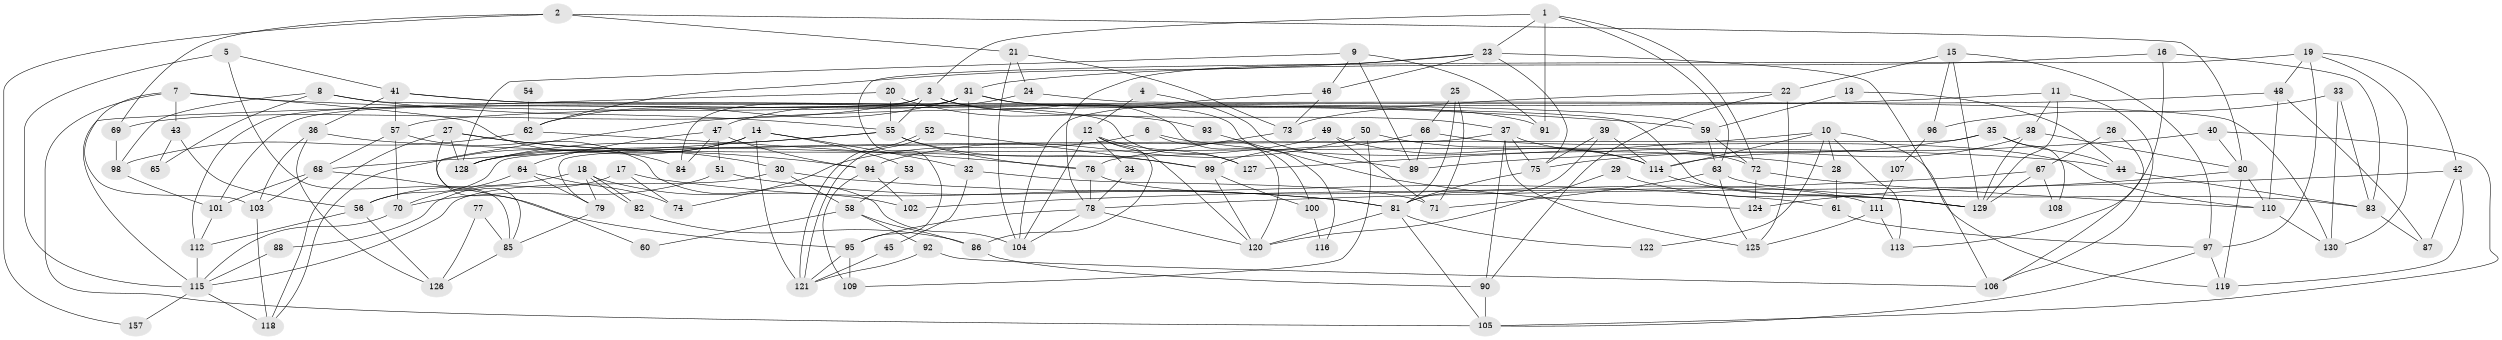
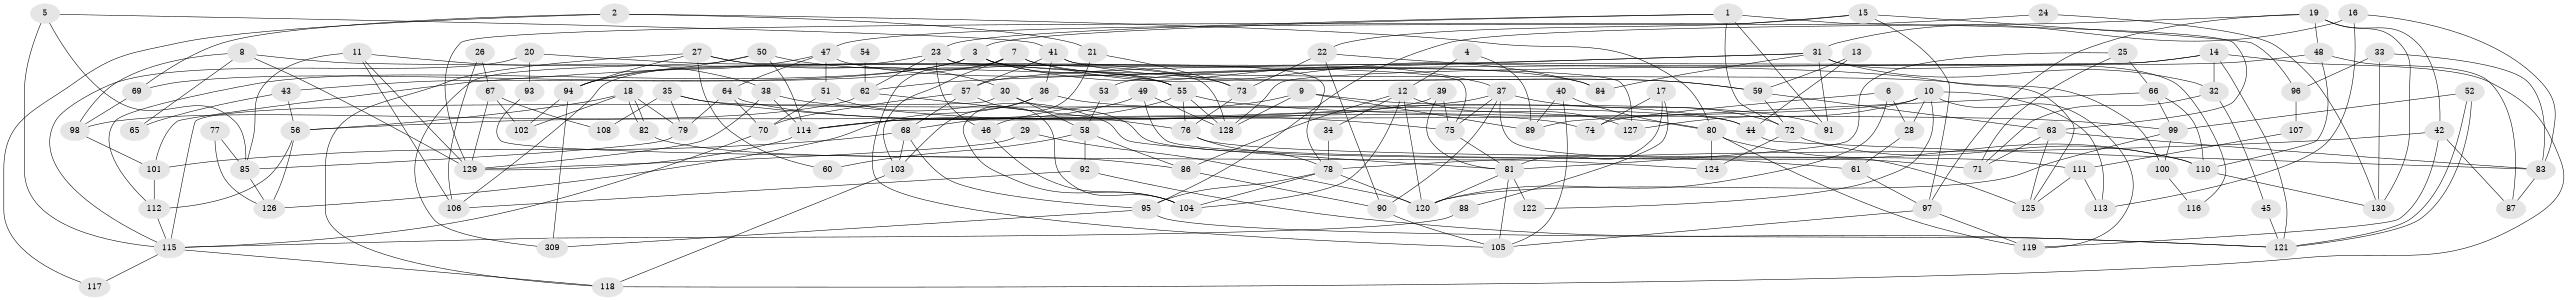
(1023, 76) -> none
(1307, 112) -> (1003, 66)
(850, 287) -> (552, 248)
(136, 326) -> (94, 287)
